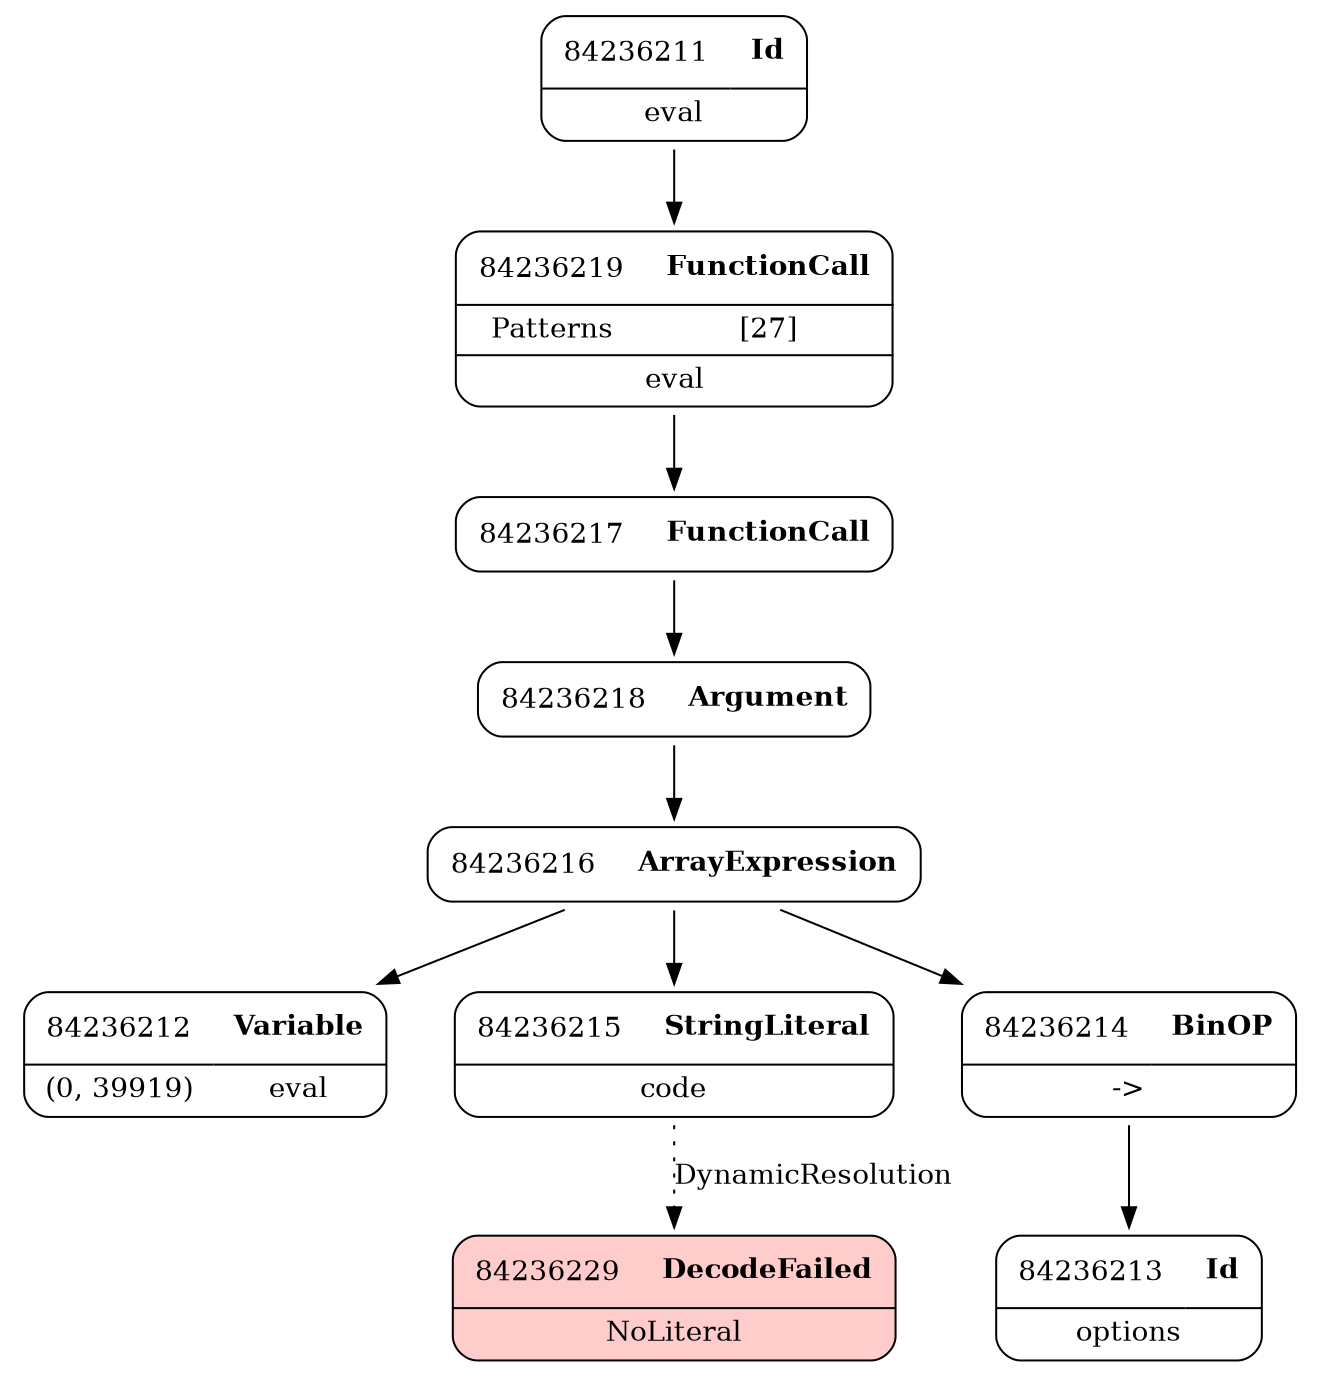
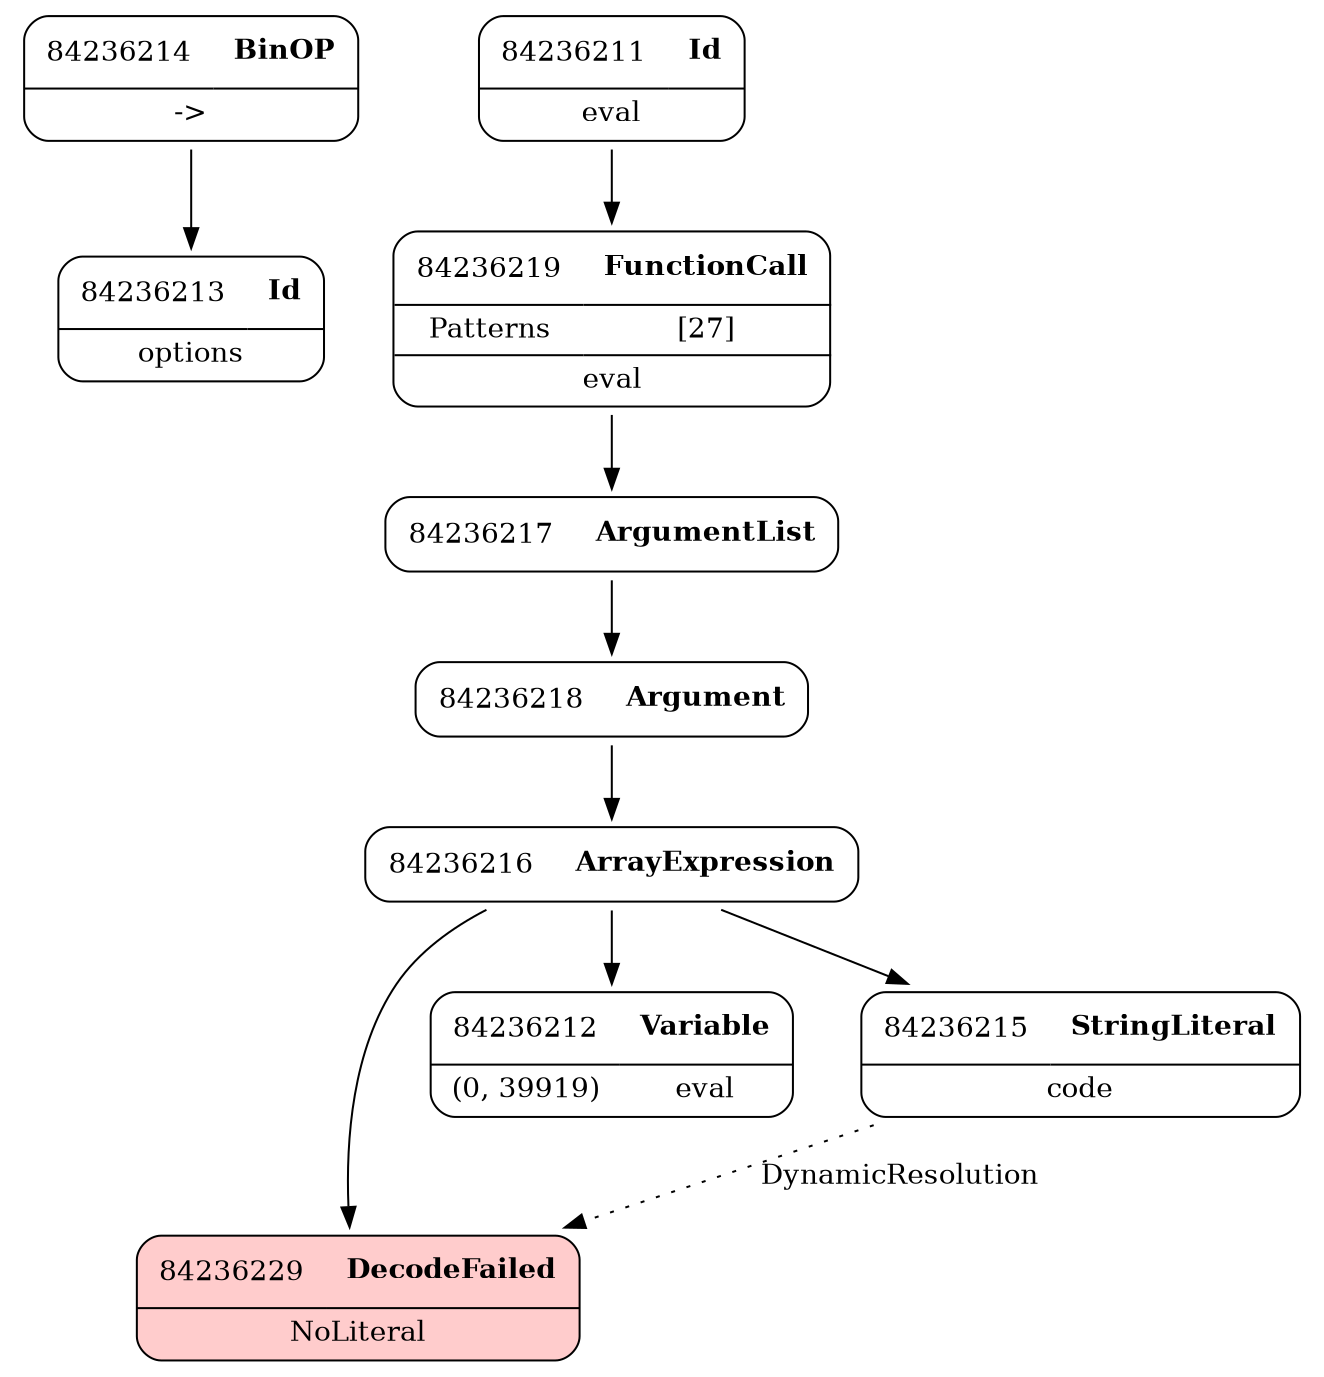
(769, 532) -> (706, 532)
(861, 943) -> (371, 1035)
